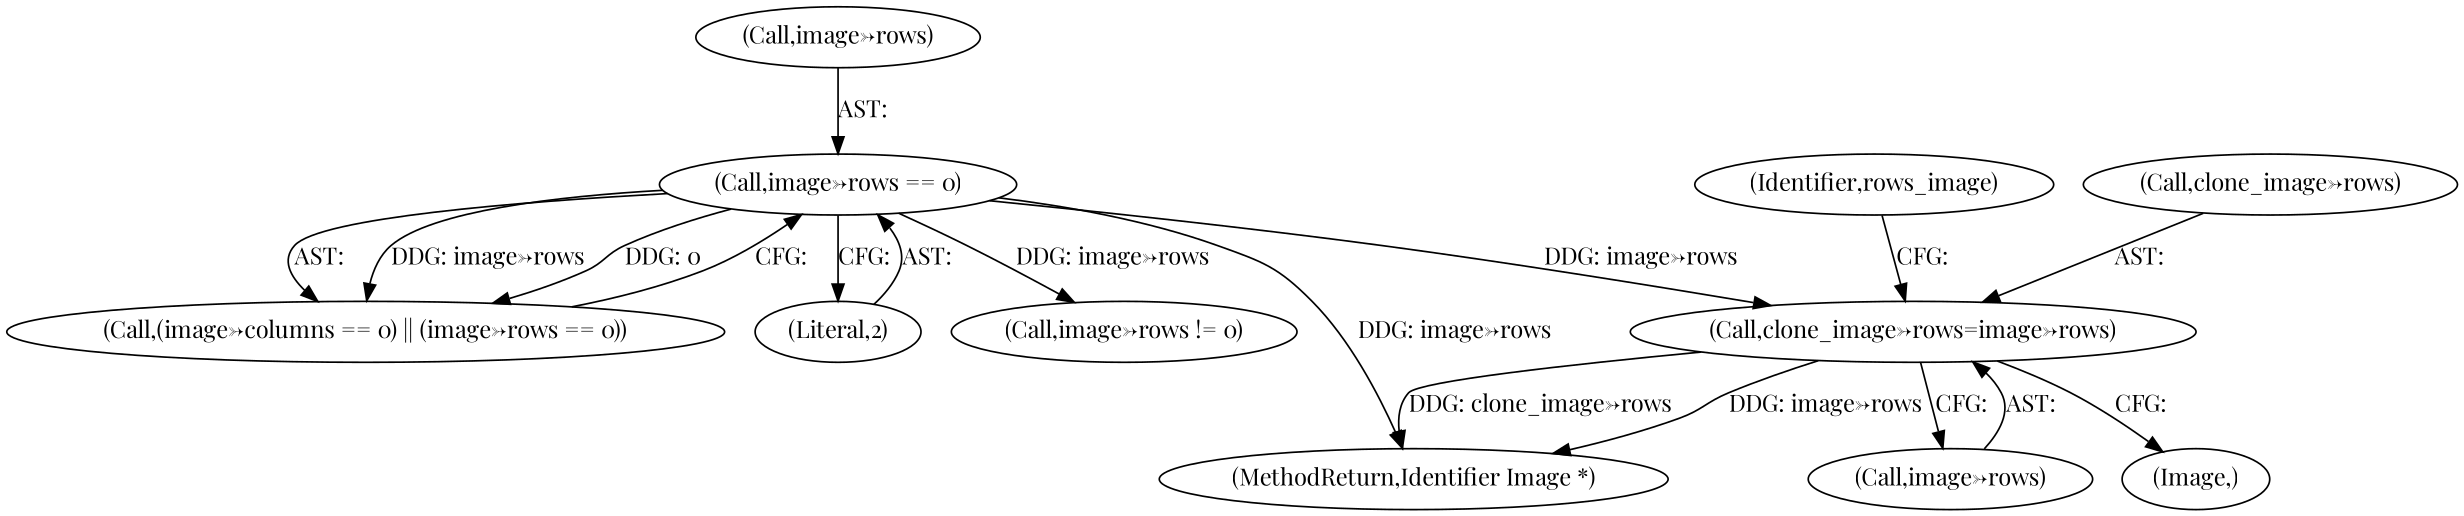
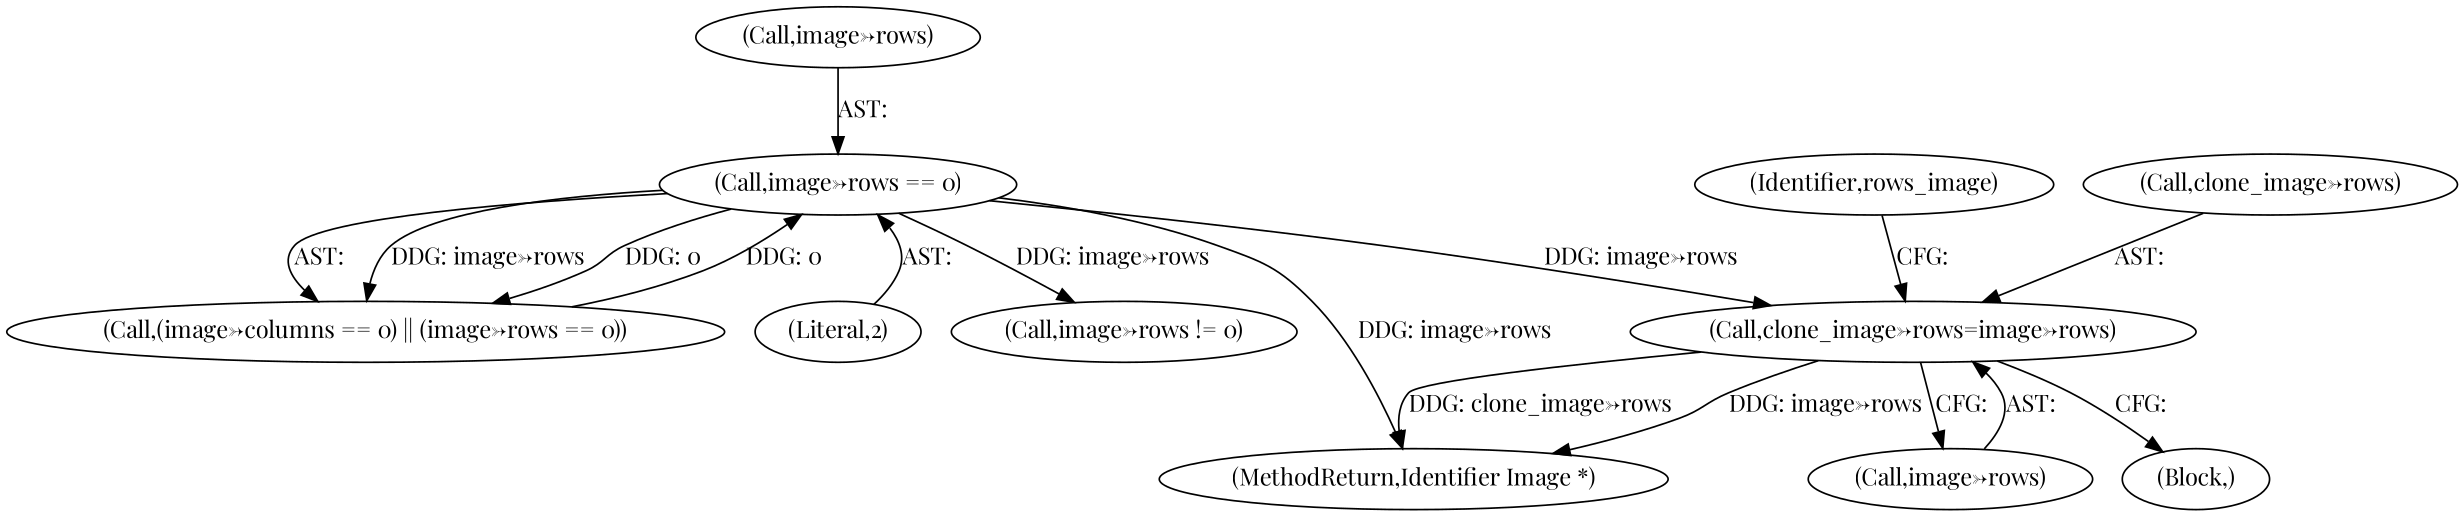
(838, 250) -> none
(785, 258) -> (785, 258)
(2196, 479) -> (2196, 479)
